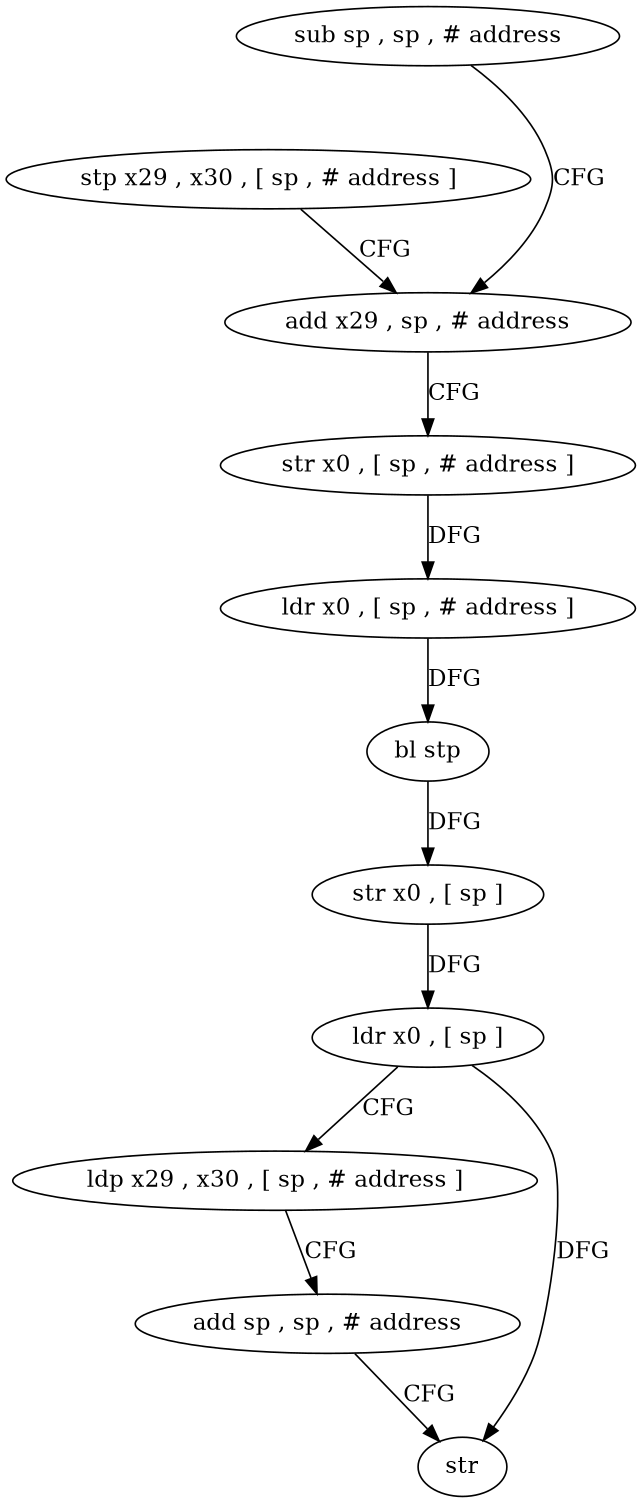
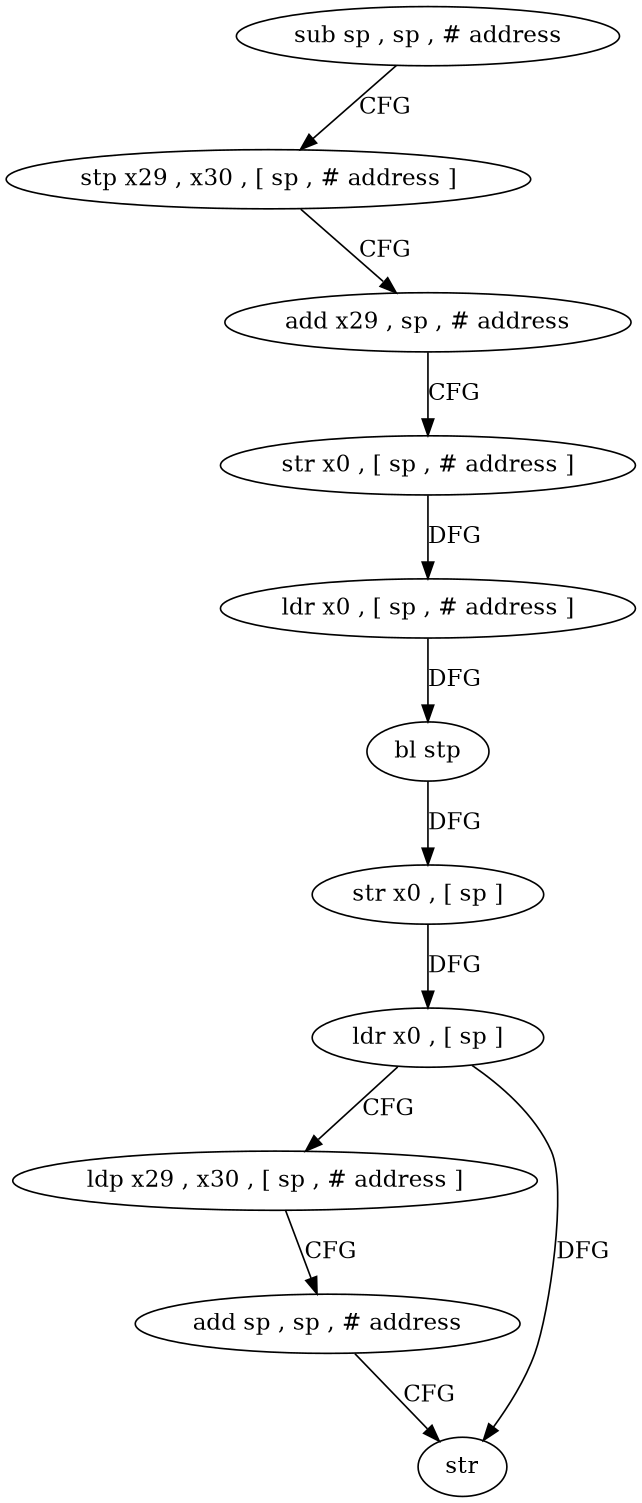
(552, 171) -> (355, 102)
